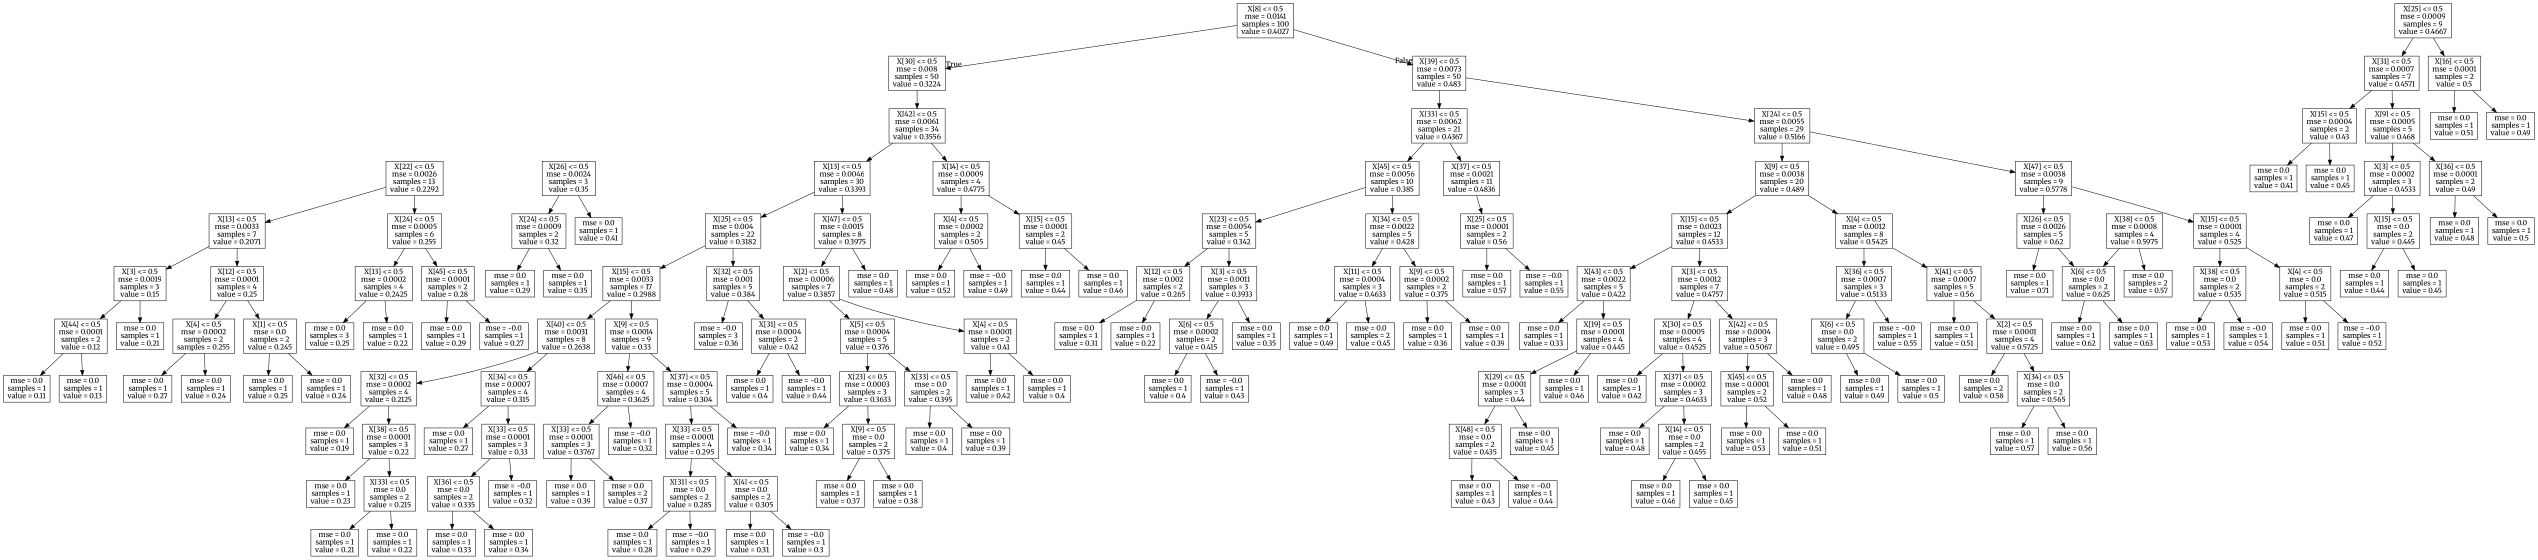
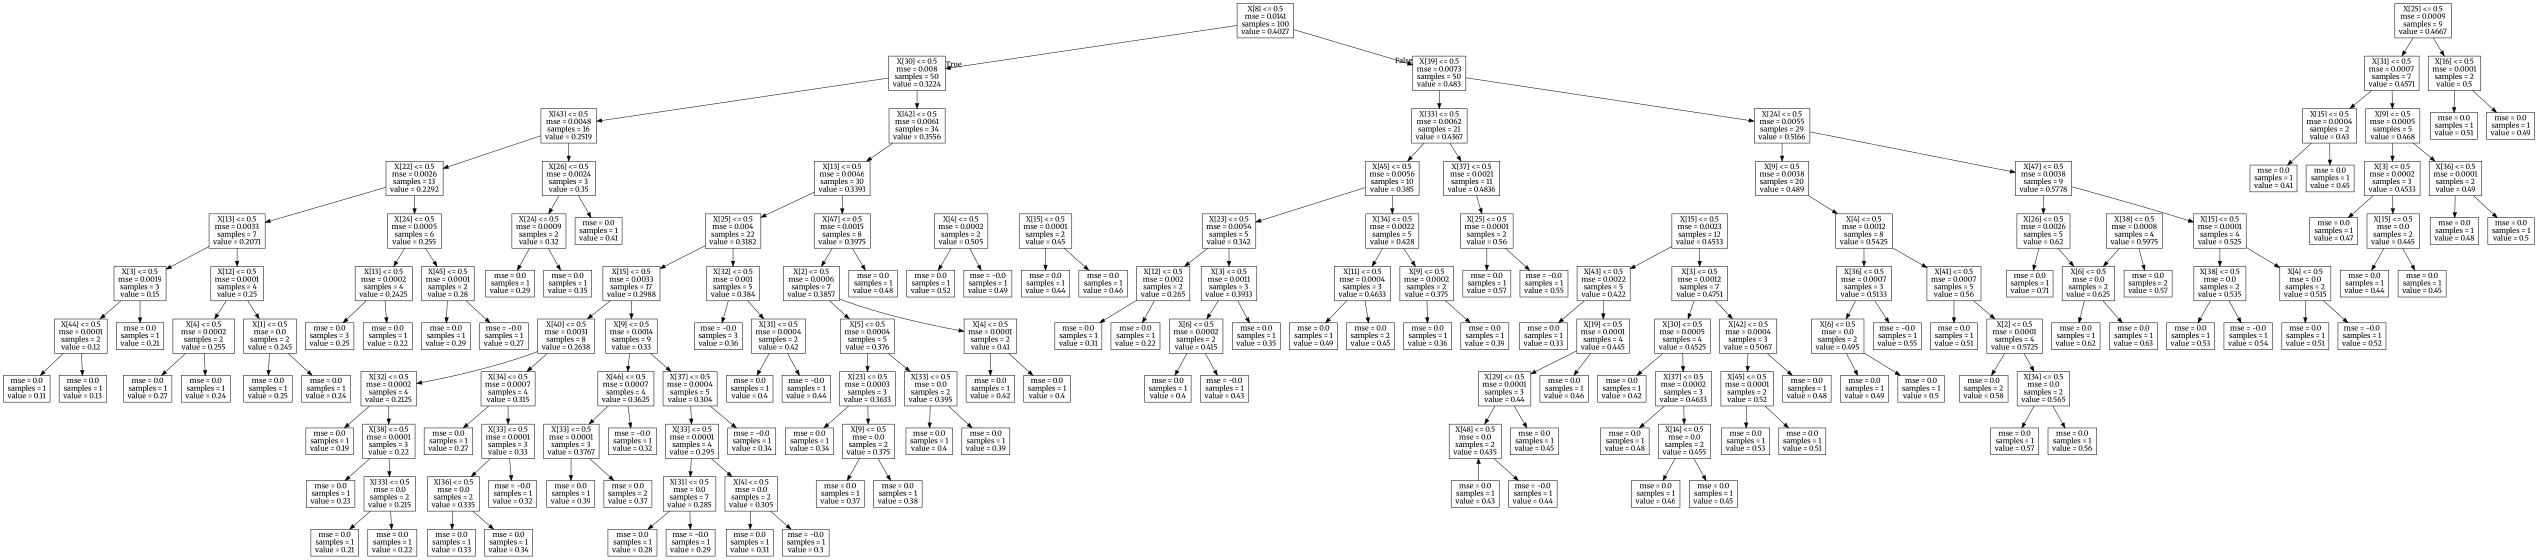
none -> (569, 126)
(961, 178) -> none
(1743, 203) -> none
(1700, 284) -> (1700, 284)
(204, 336) -> (204, 336)
(1472, 467) -> (1479, 472)
(690, 494) -> (690, 494)
